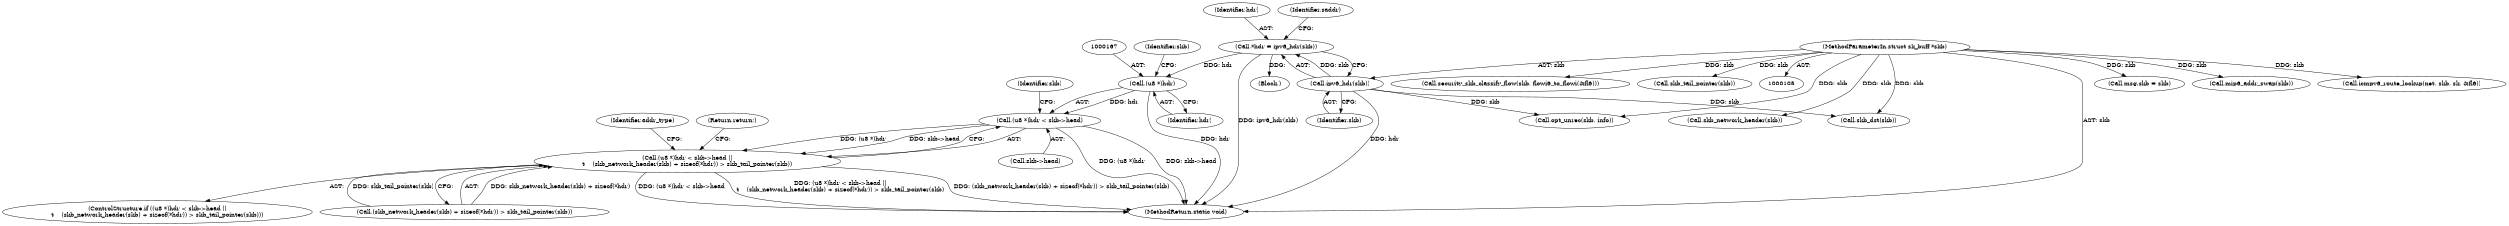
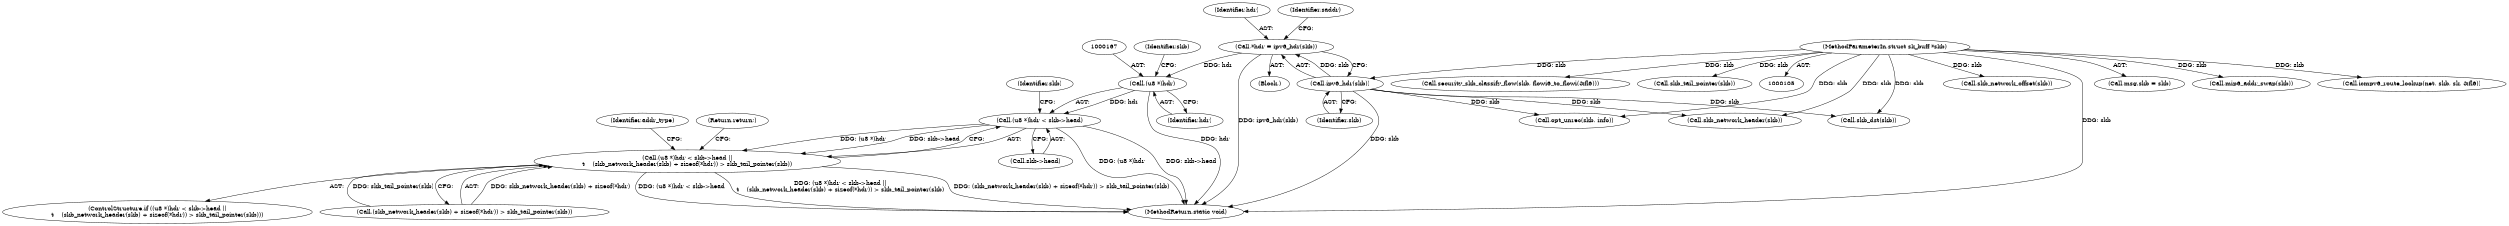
(1278, 65) -> (1278, 65)
(1552, 65) -> (1552, 65)
(2121, 65) -> (2121, 65)
none -> (2007, 84)
none -> (1526, 101)
(2097, 121) -> (2097, 121)
none -> (1032, 139)
(1385, 139) -> (1385, 139)
